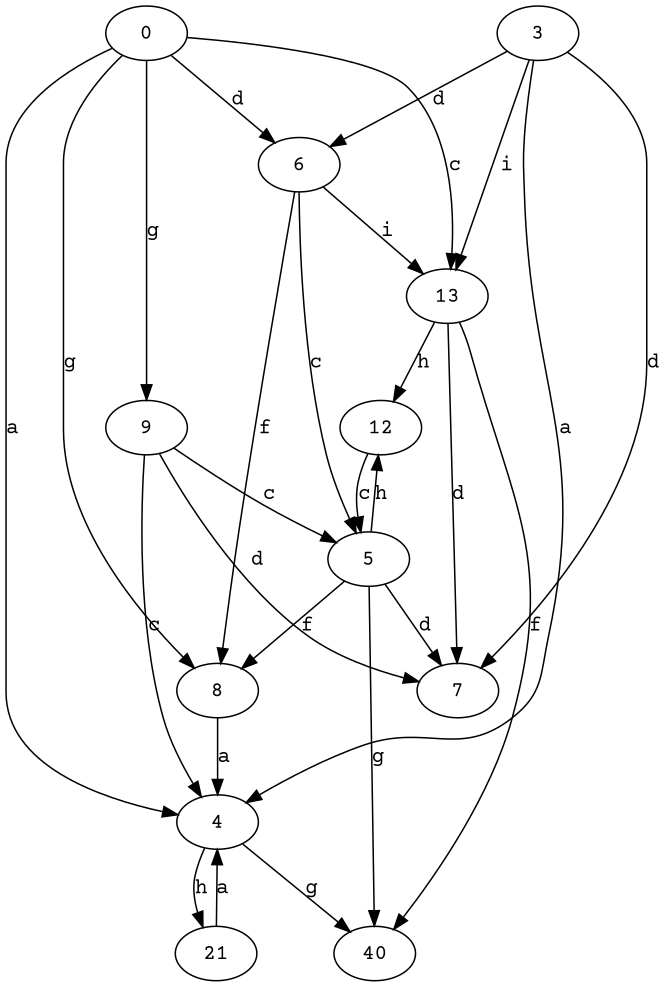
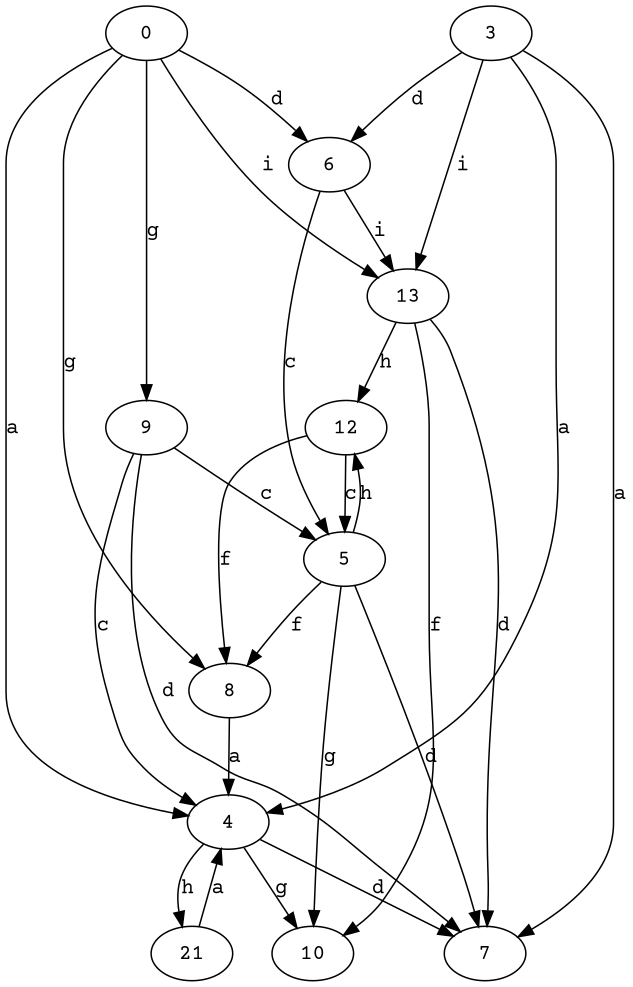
(456, 165) -> (268, 165)
(654, 362) -> (620, 493)
(256, 420) -> (220, 518)
none -> (350, 884)
(375, 954) -> (313, 954)
